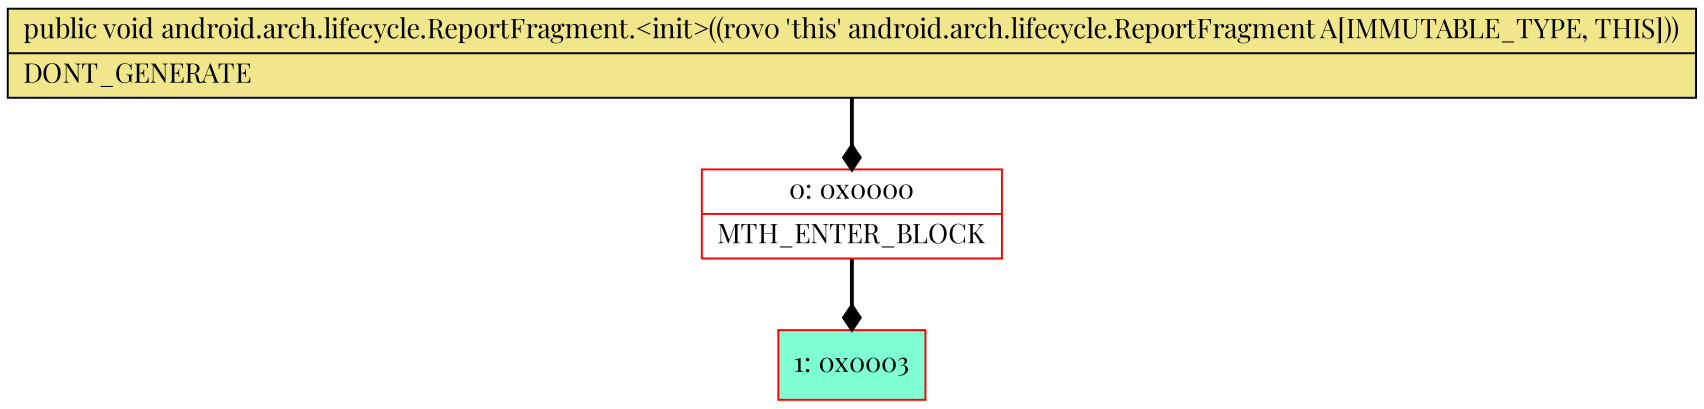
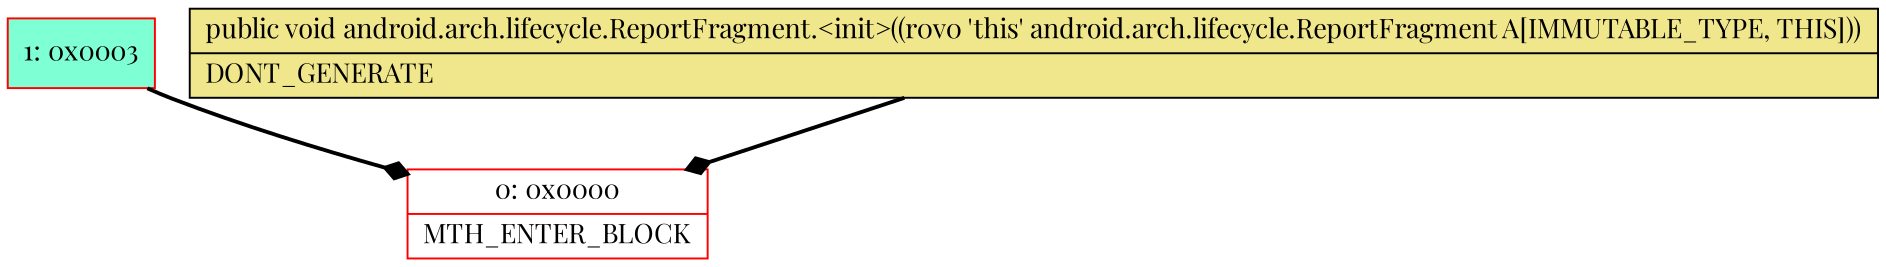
(852, 282) -> (265, 131)
